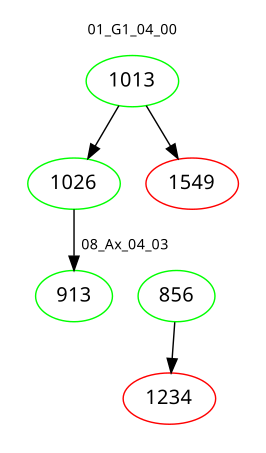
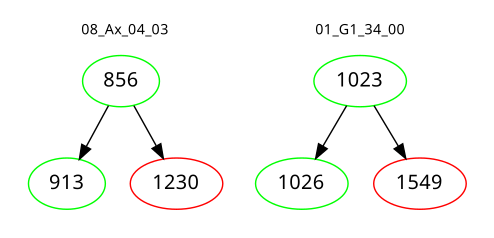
(133, 31) -> (361, 31)
(132, 81) -> (360, 81)
(74, 241) -> (97, 126)
(169, 399) -> (177, 184)
